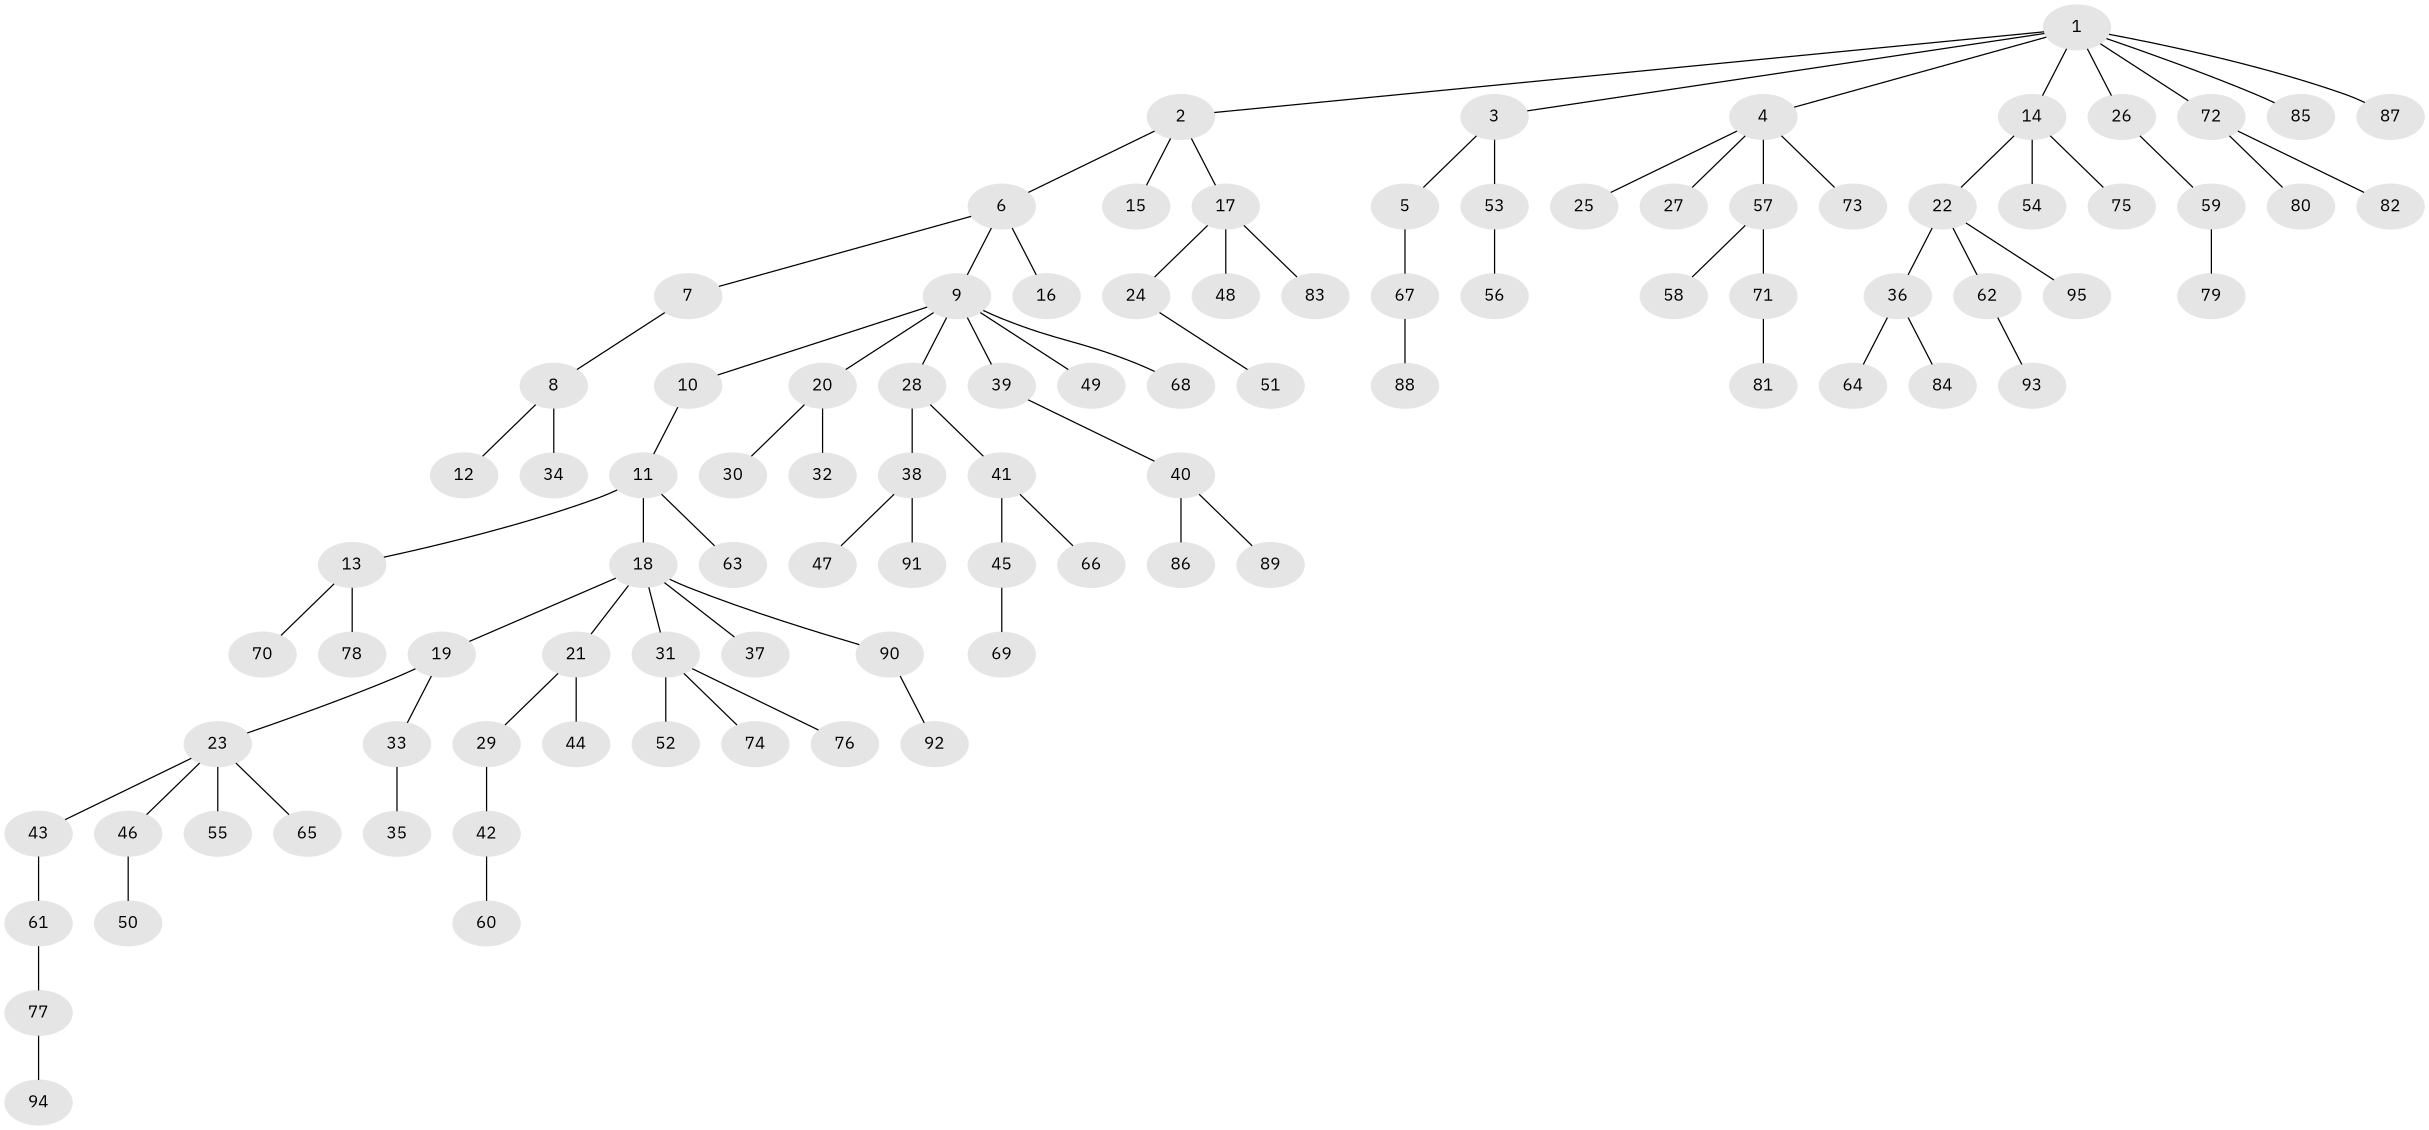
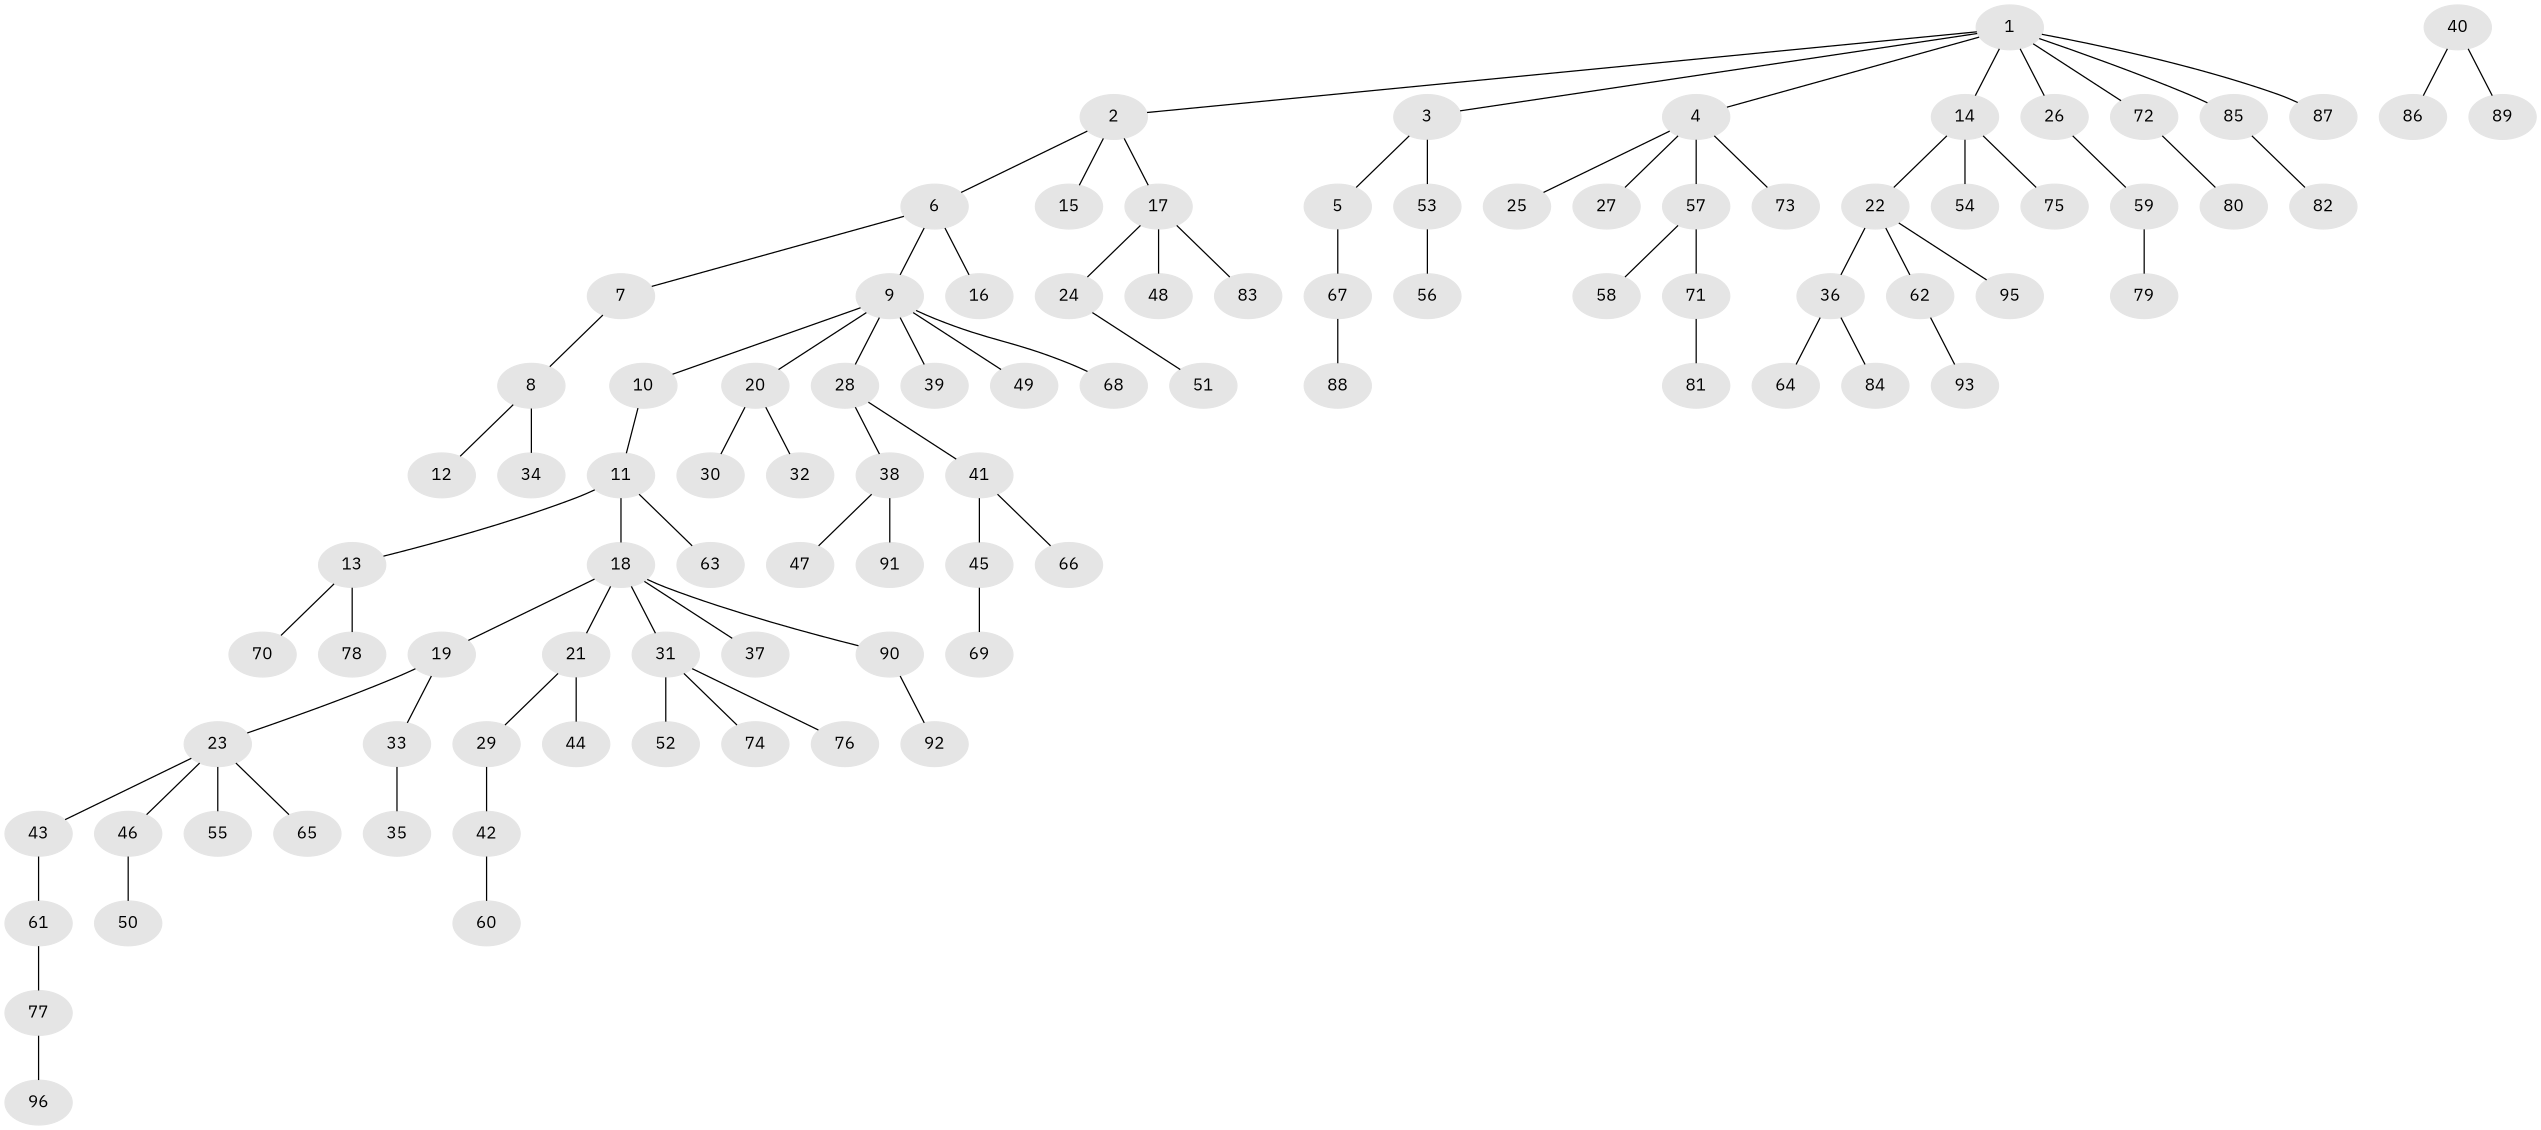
(2301, 162) -> (2278, 162)
(1091, 431) -> none
(39, 1103) -> (39, 1103)
